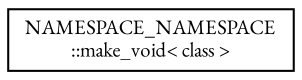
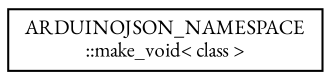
(151, 40) -> (165, 40)
